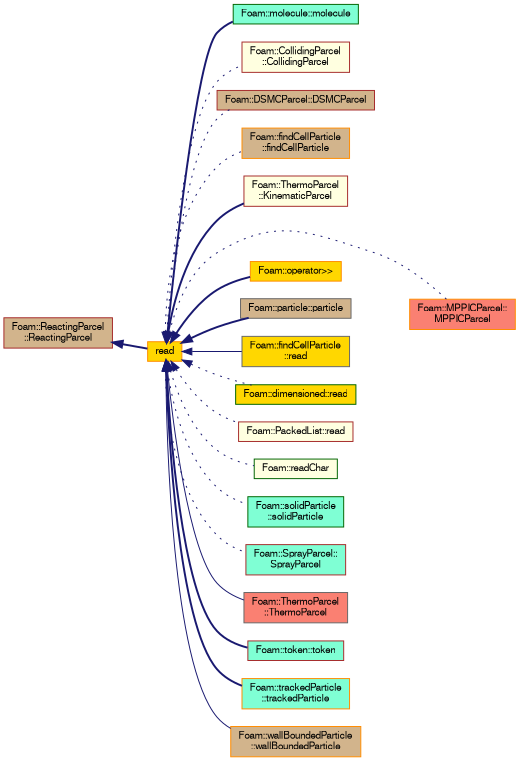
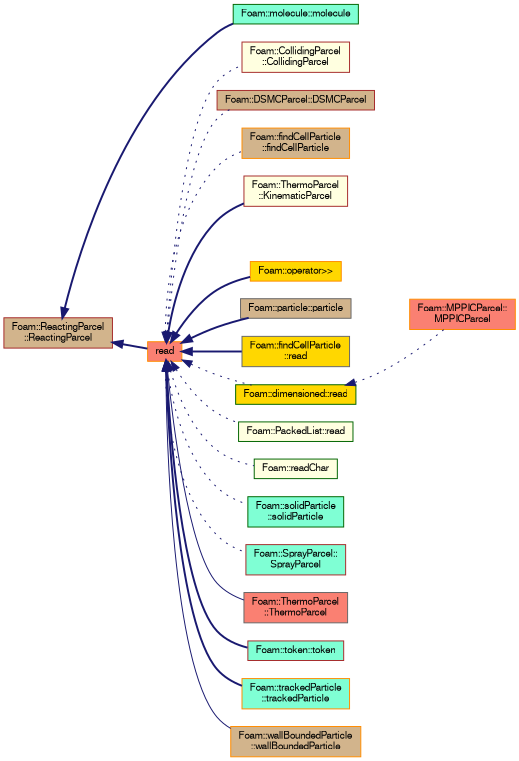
(196, 107) -> (124, 150)
(291, 231) -> (402, 360)
(165, 352) -> (165, 352)
(217, 352) -> (217, 352)
(296, 432) -> (296, 432)
